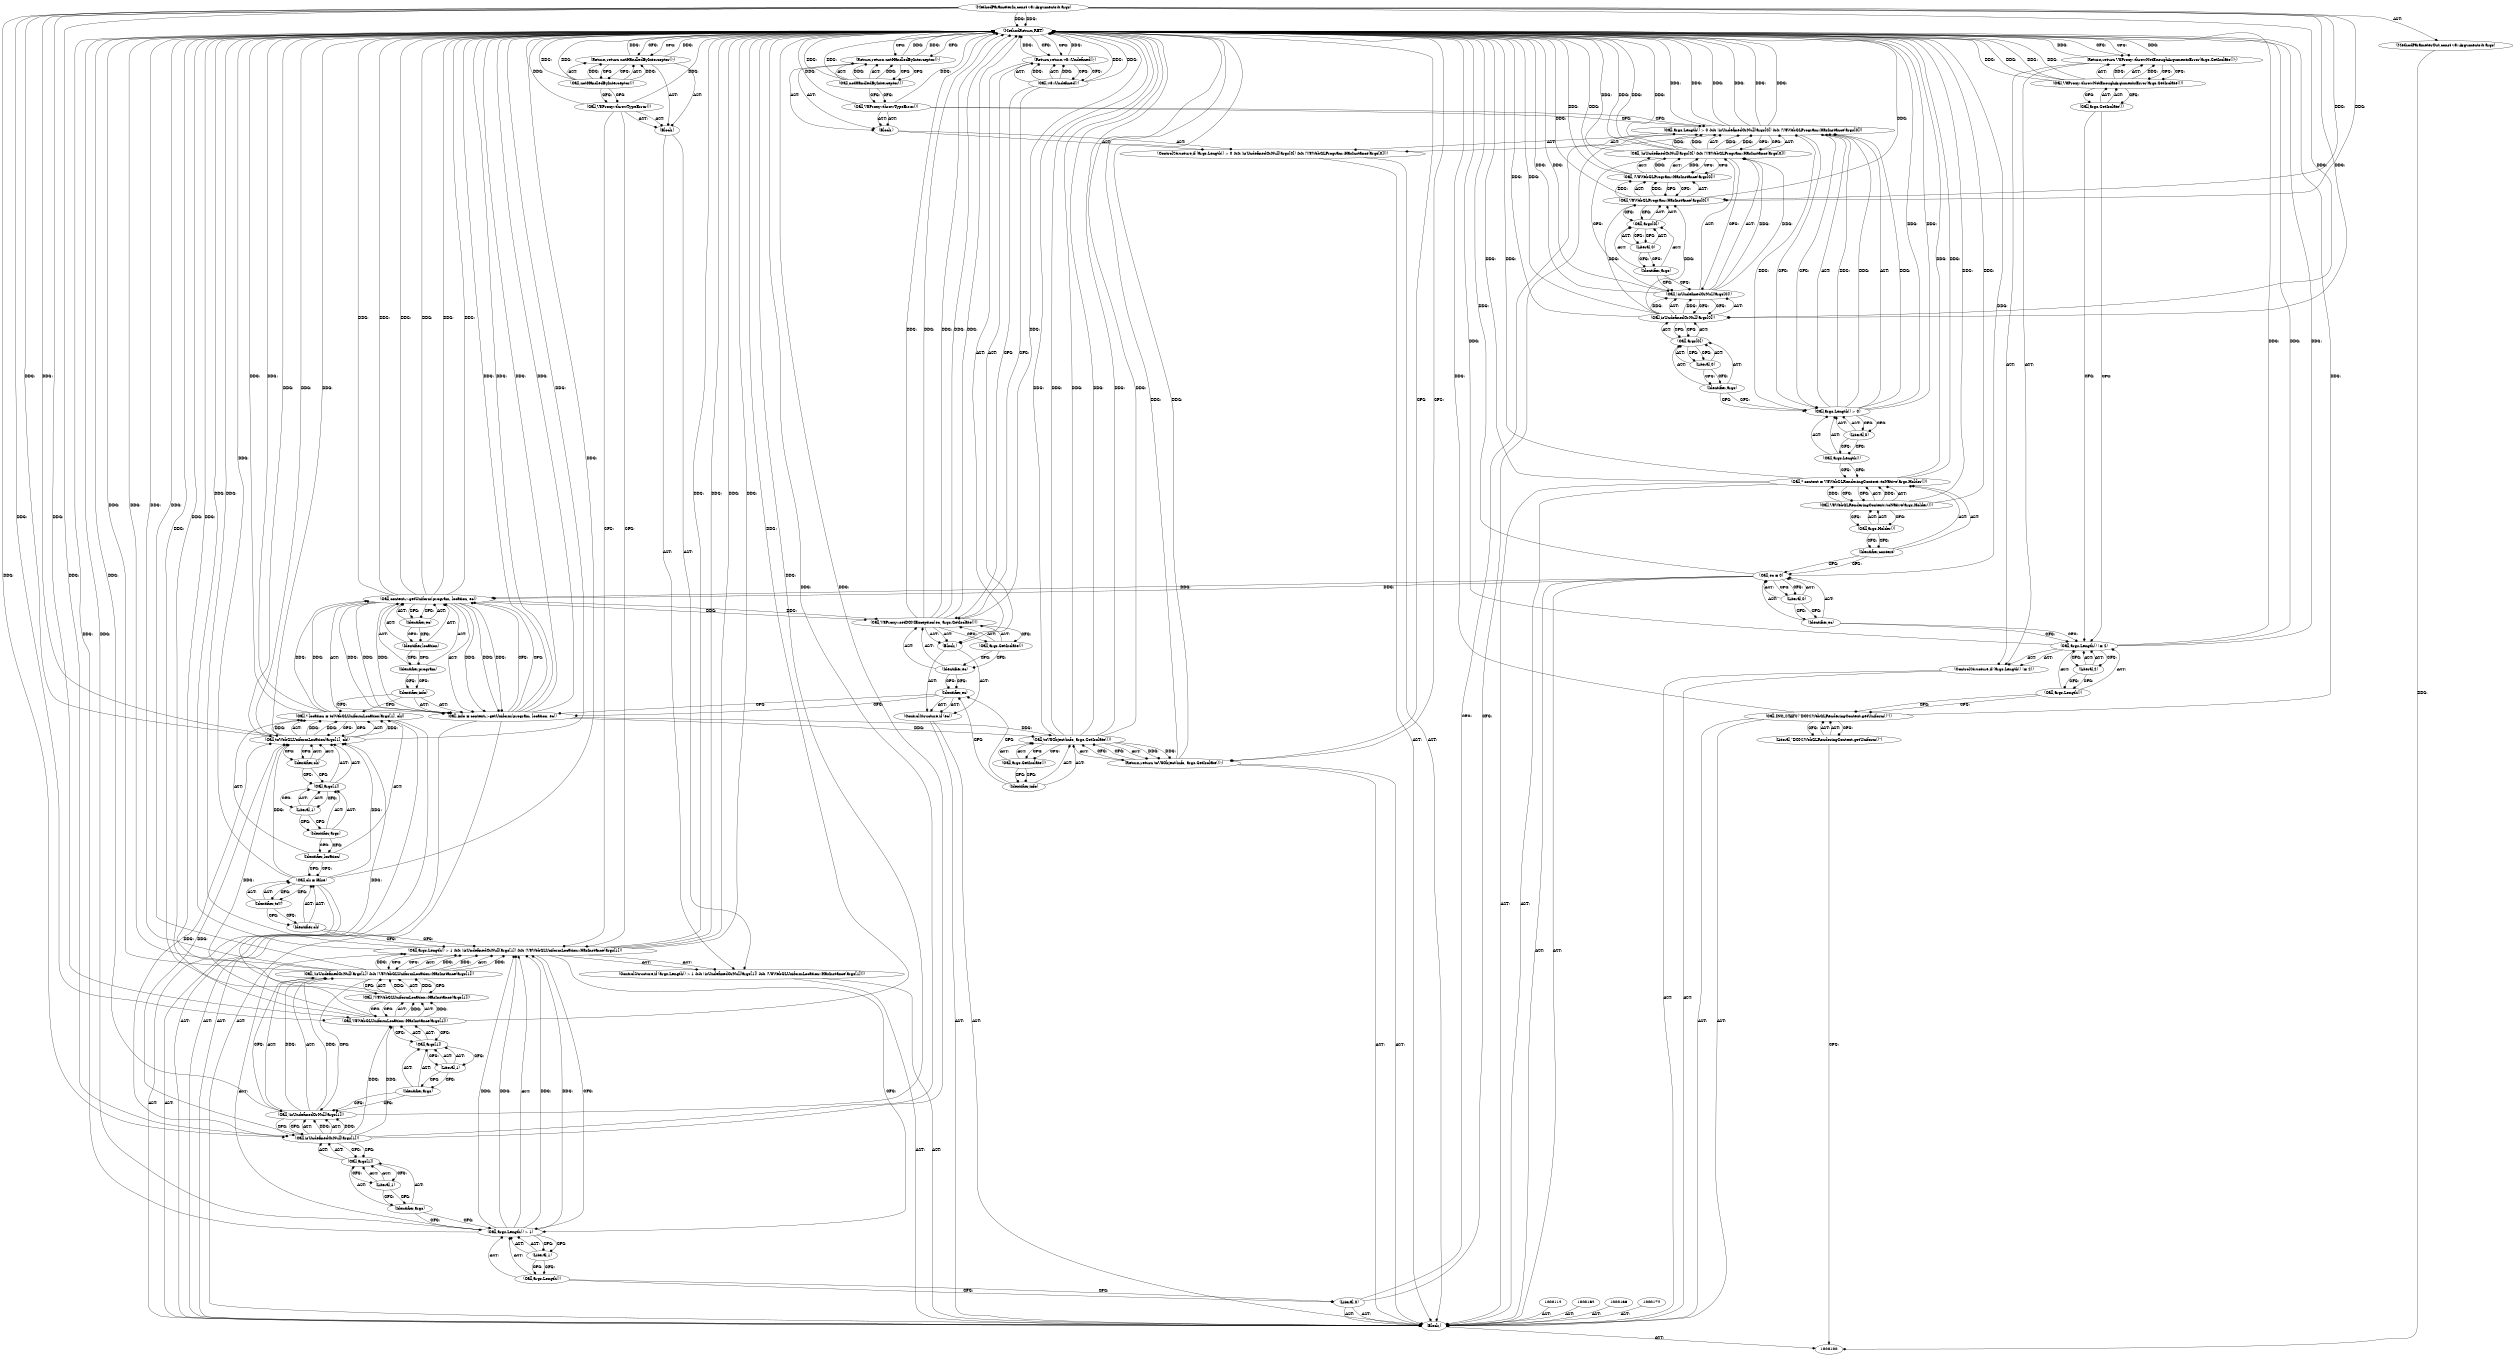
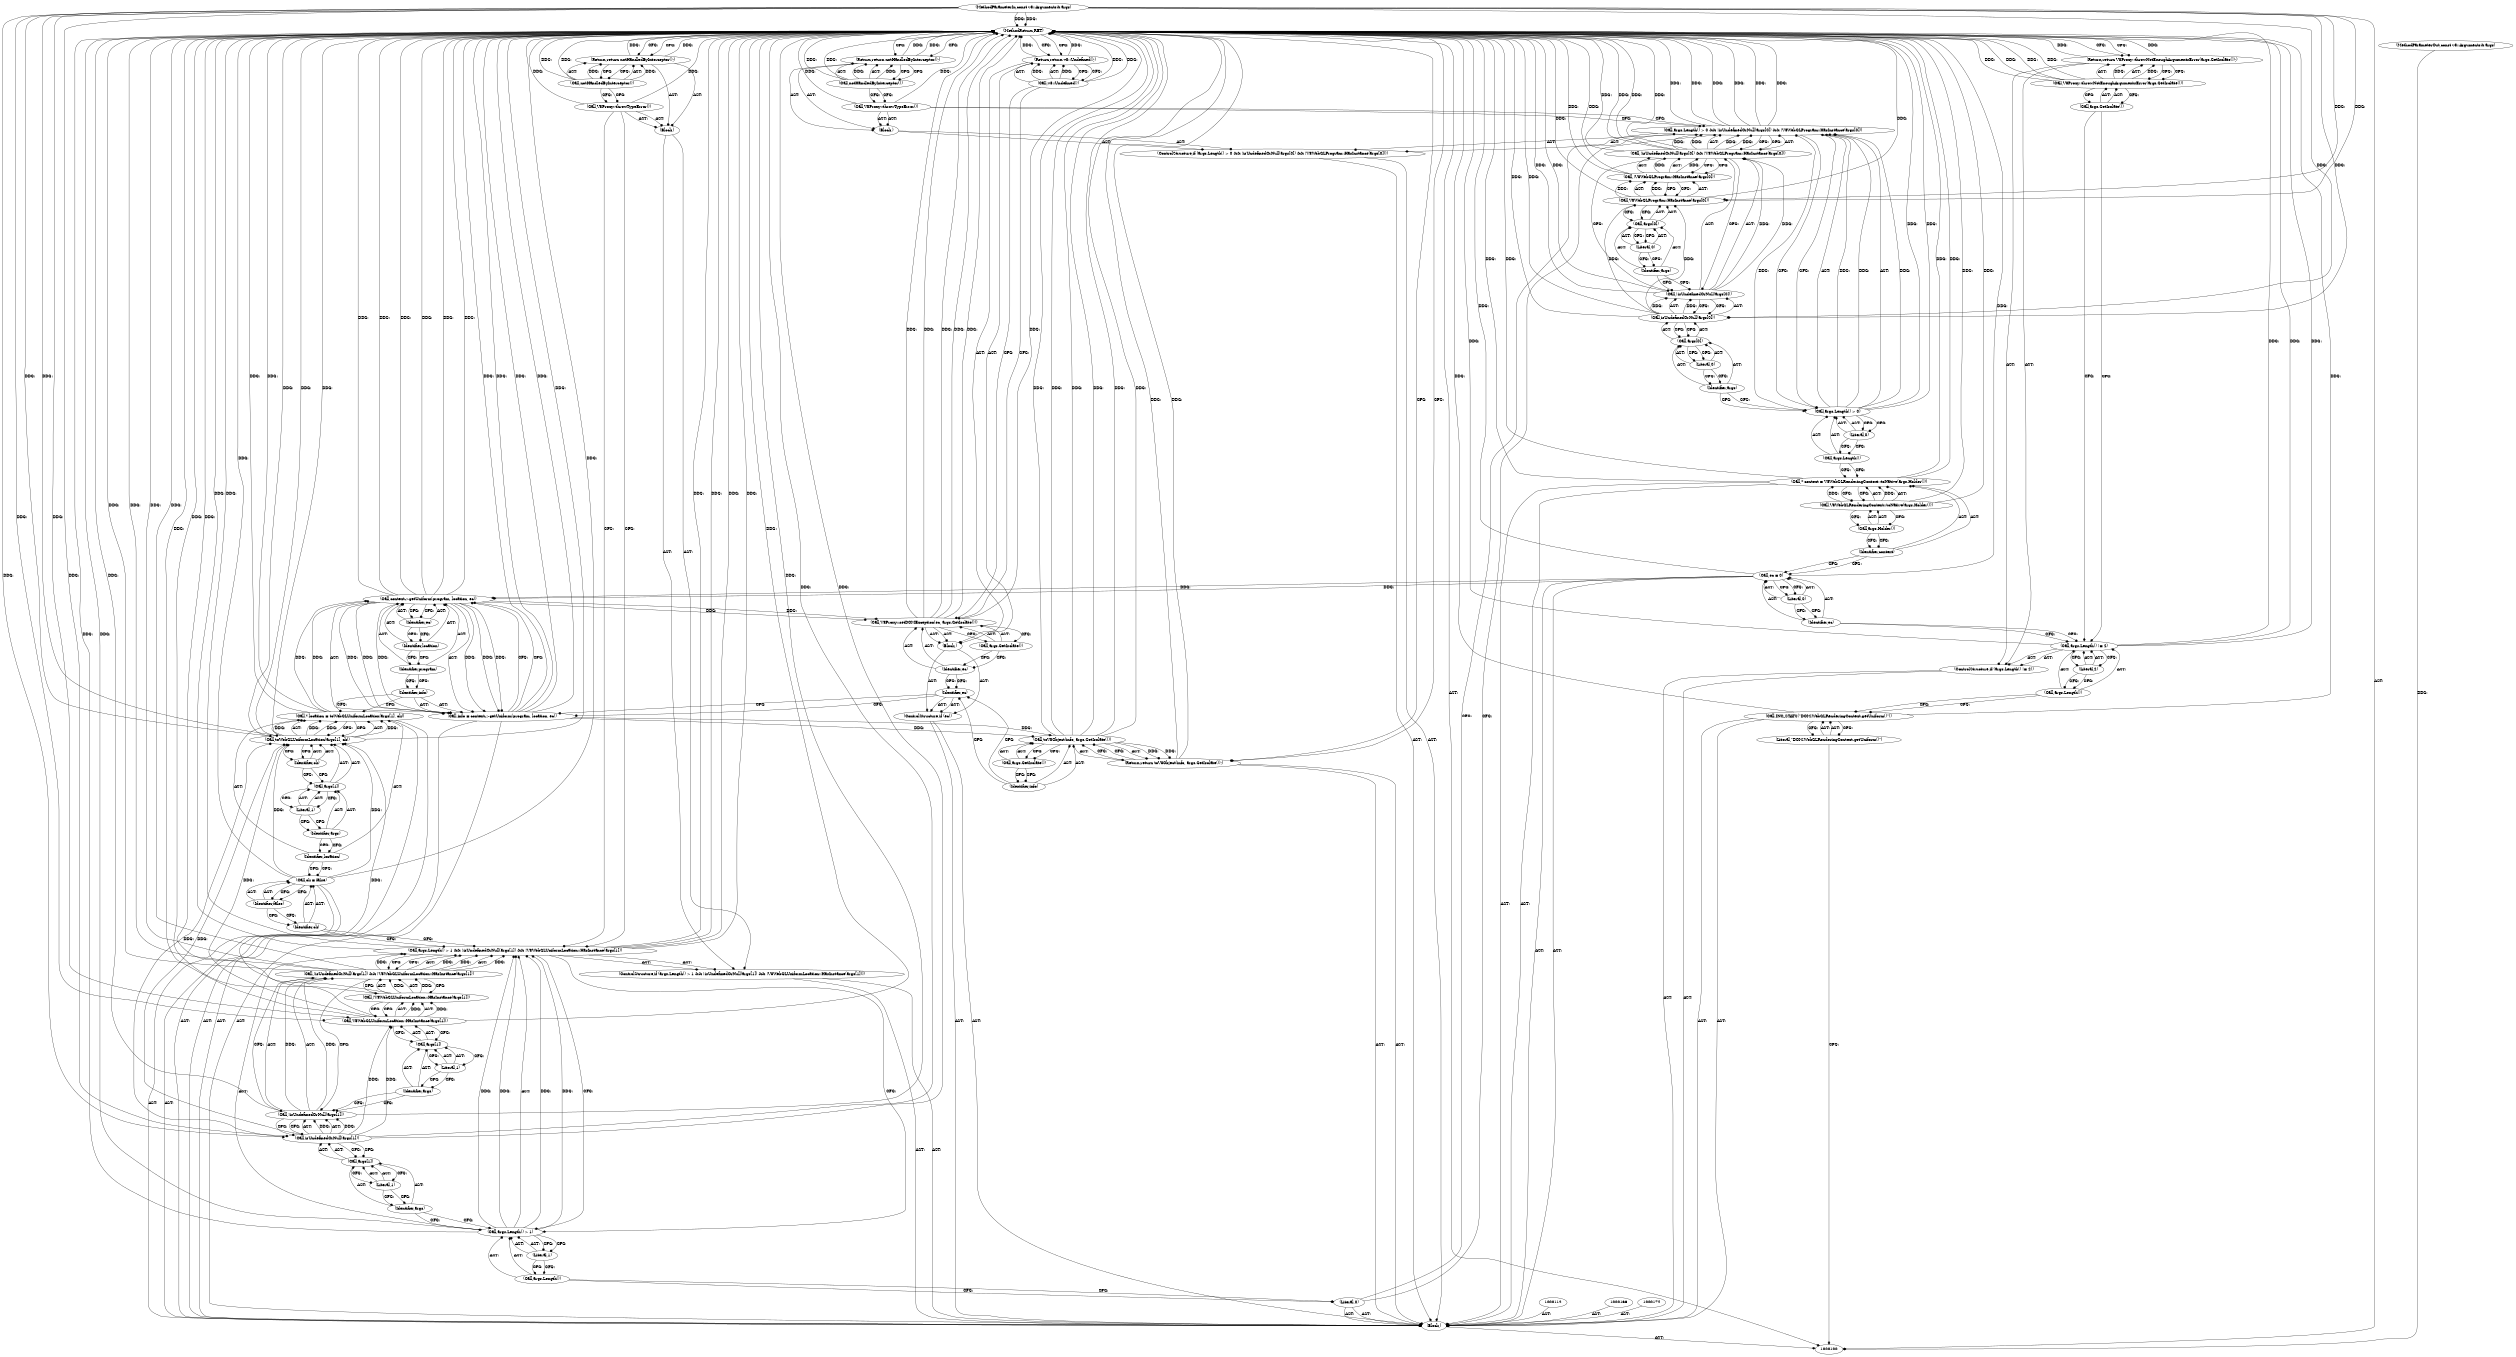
(1764, 10) -> (2374, 297)
none -> (1449, 638)
(269, 904) -> (269, 904)
(1586, 1302) -> none
